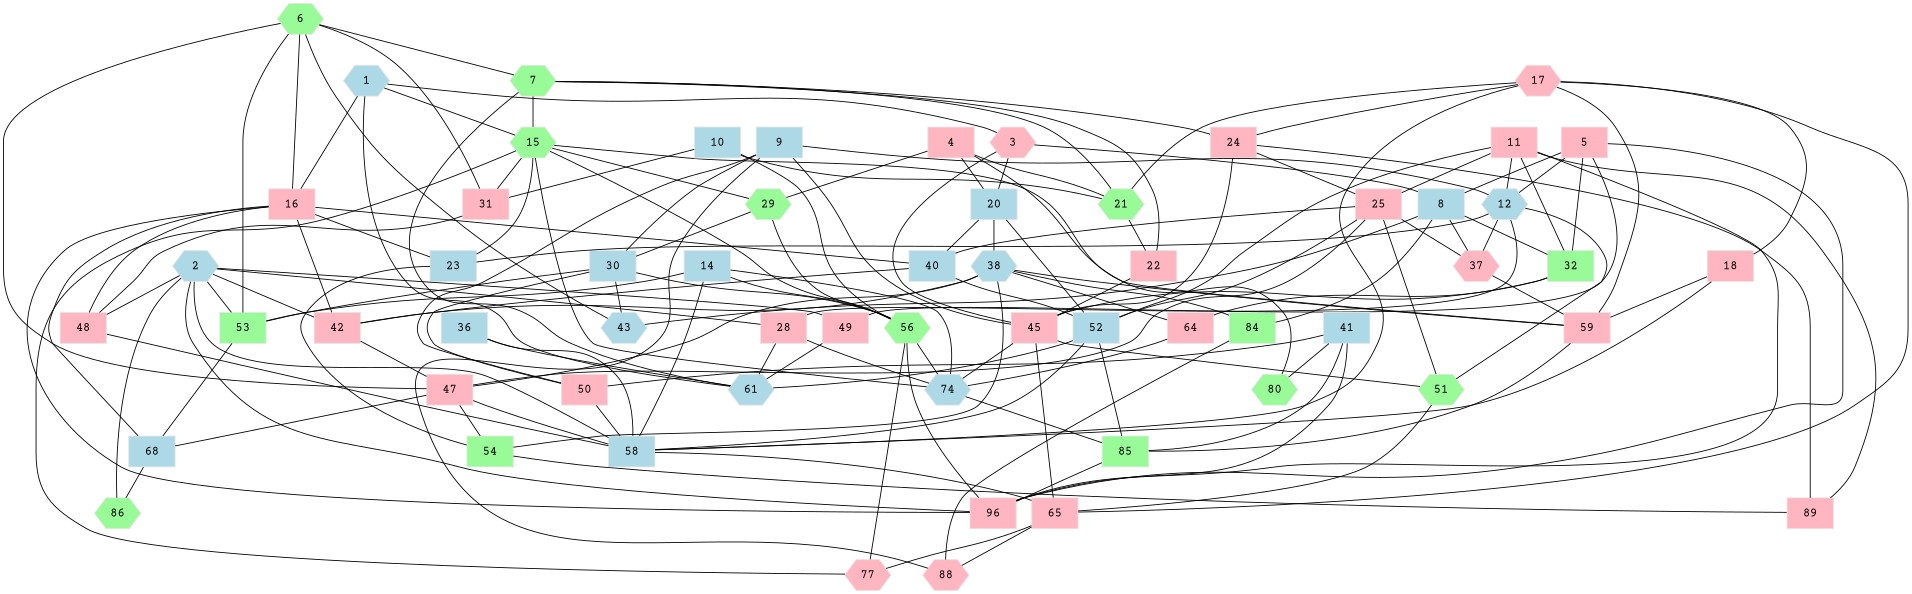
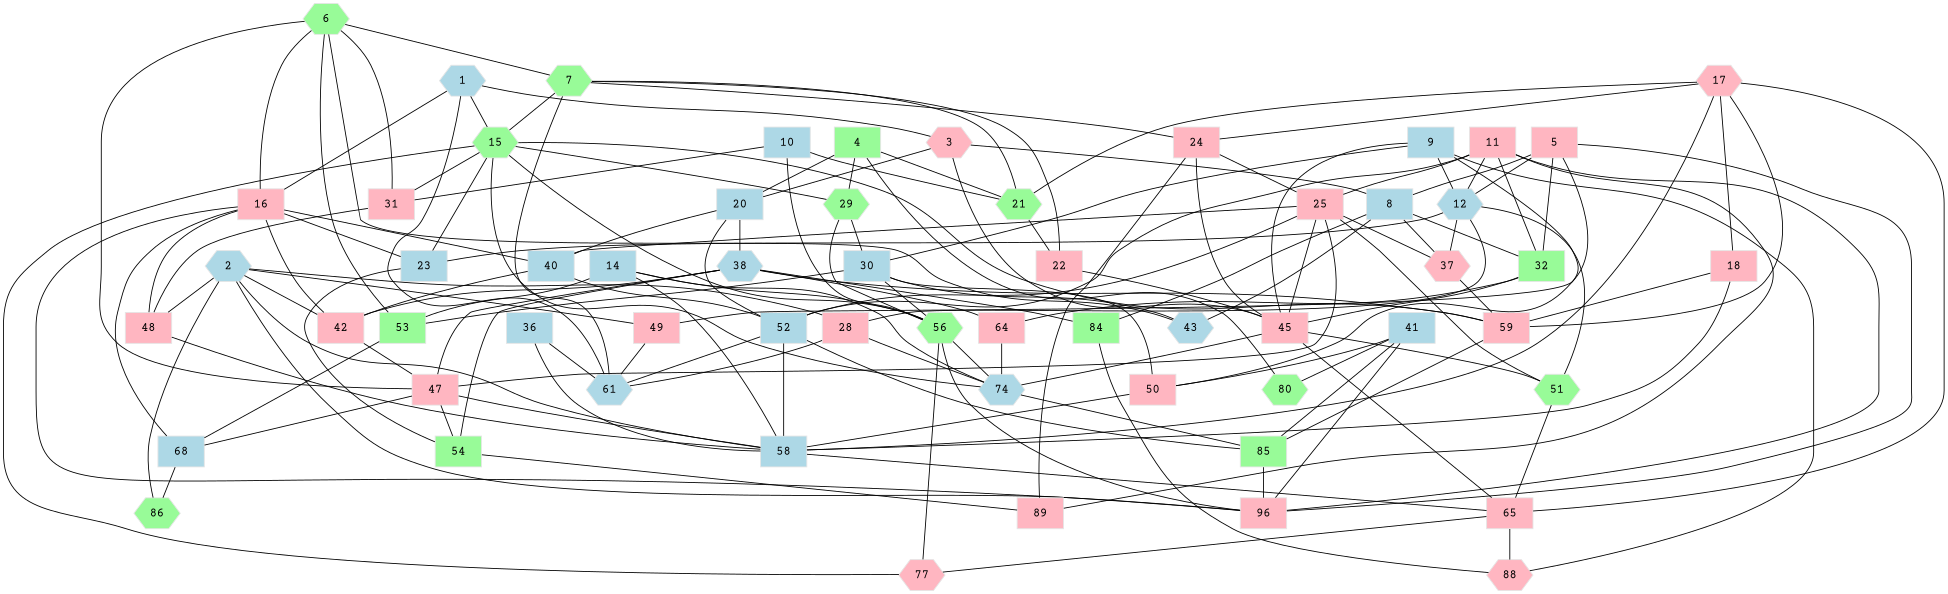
(951, 142) -> (857, 142)
none -> (1305, 259)
(219, 297) -> none
